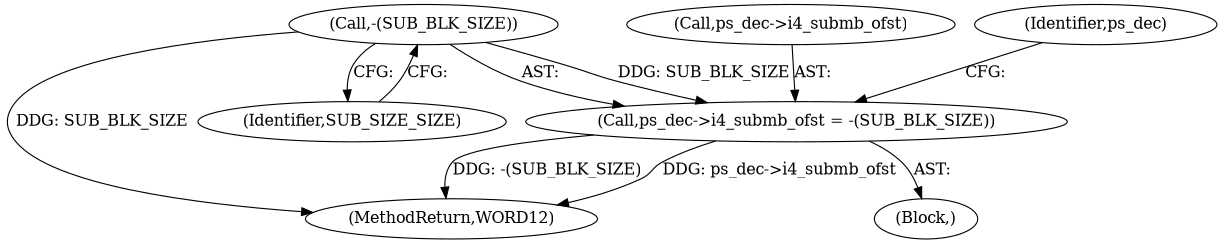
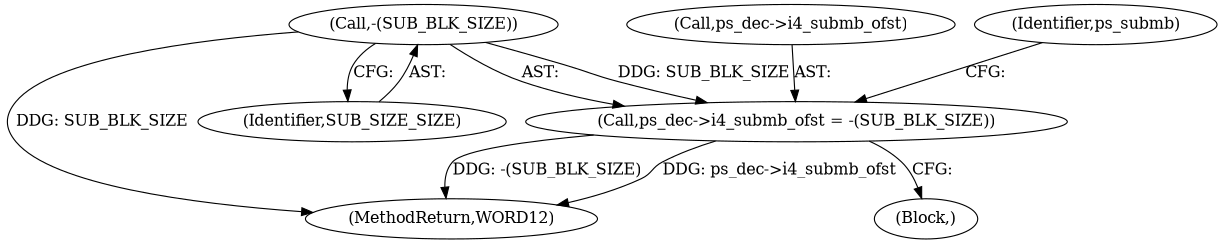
(1096, 25) -> (1096, 25)
(430, 73) -> (430, 73)
(935, 170) -> (935, 170)
